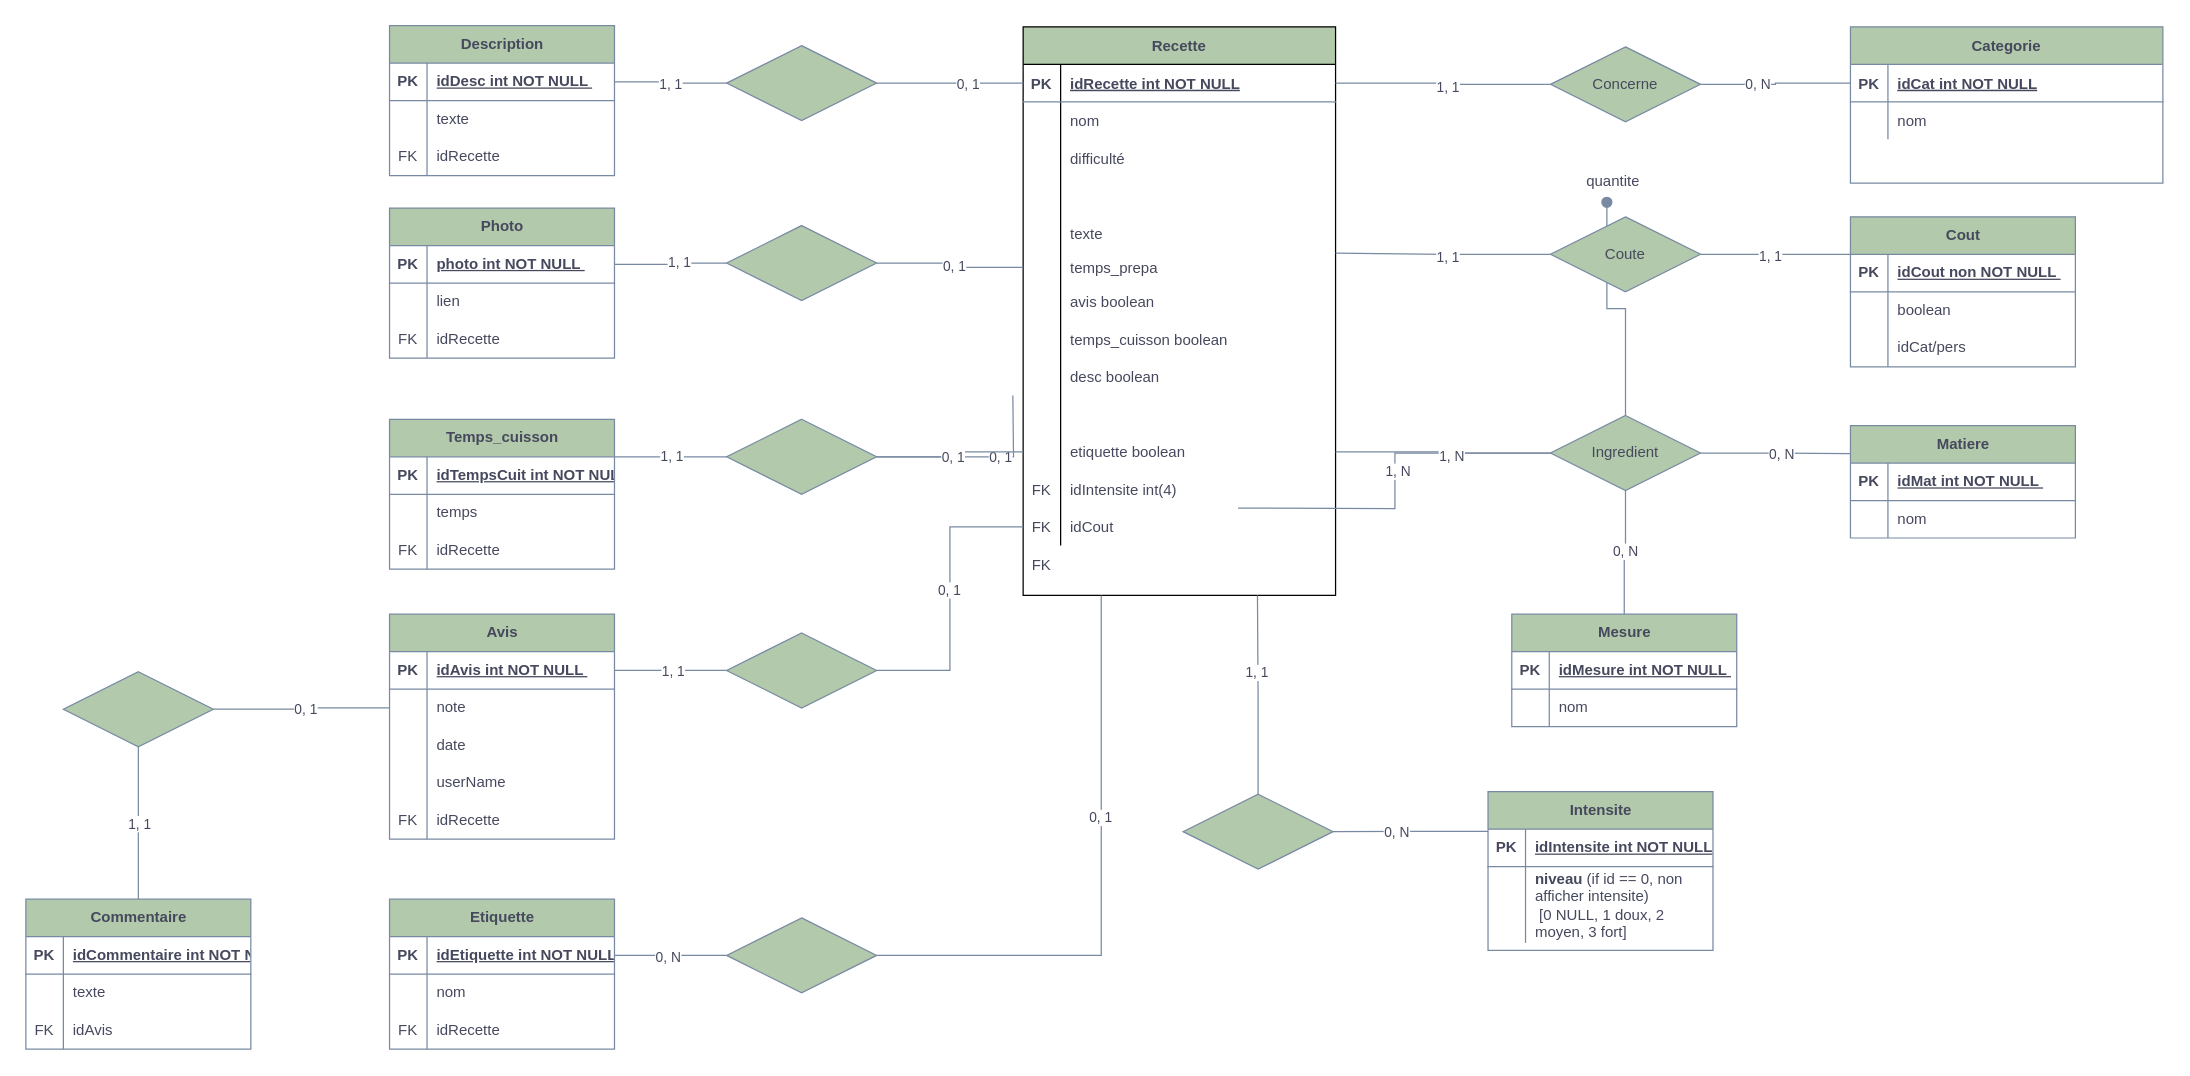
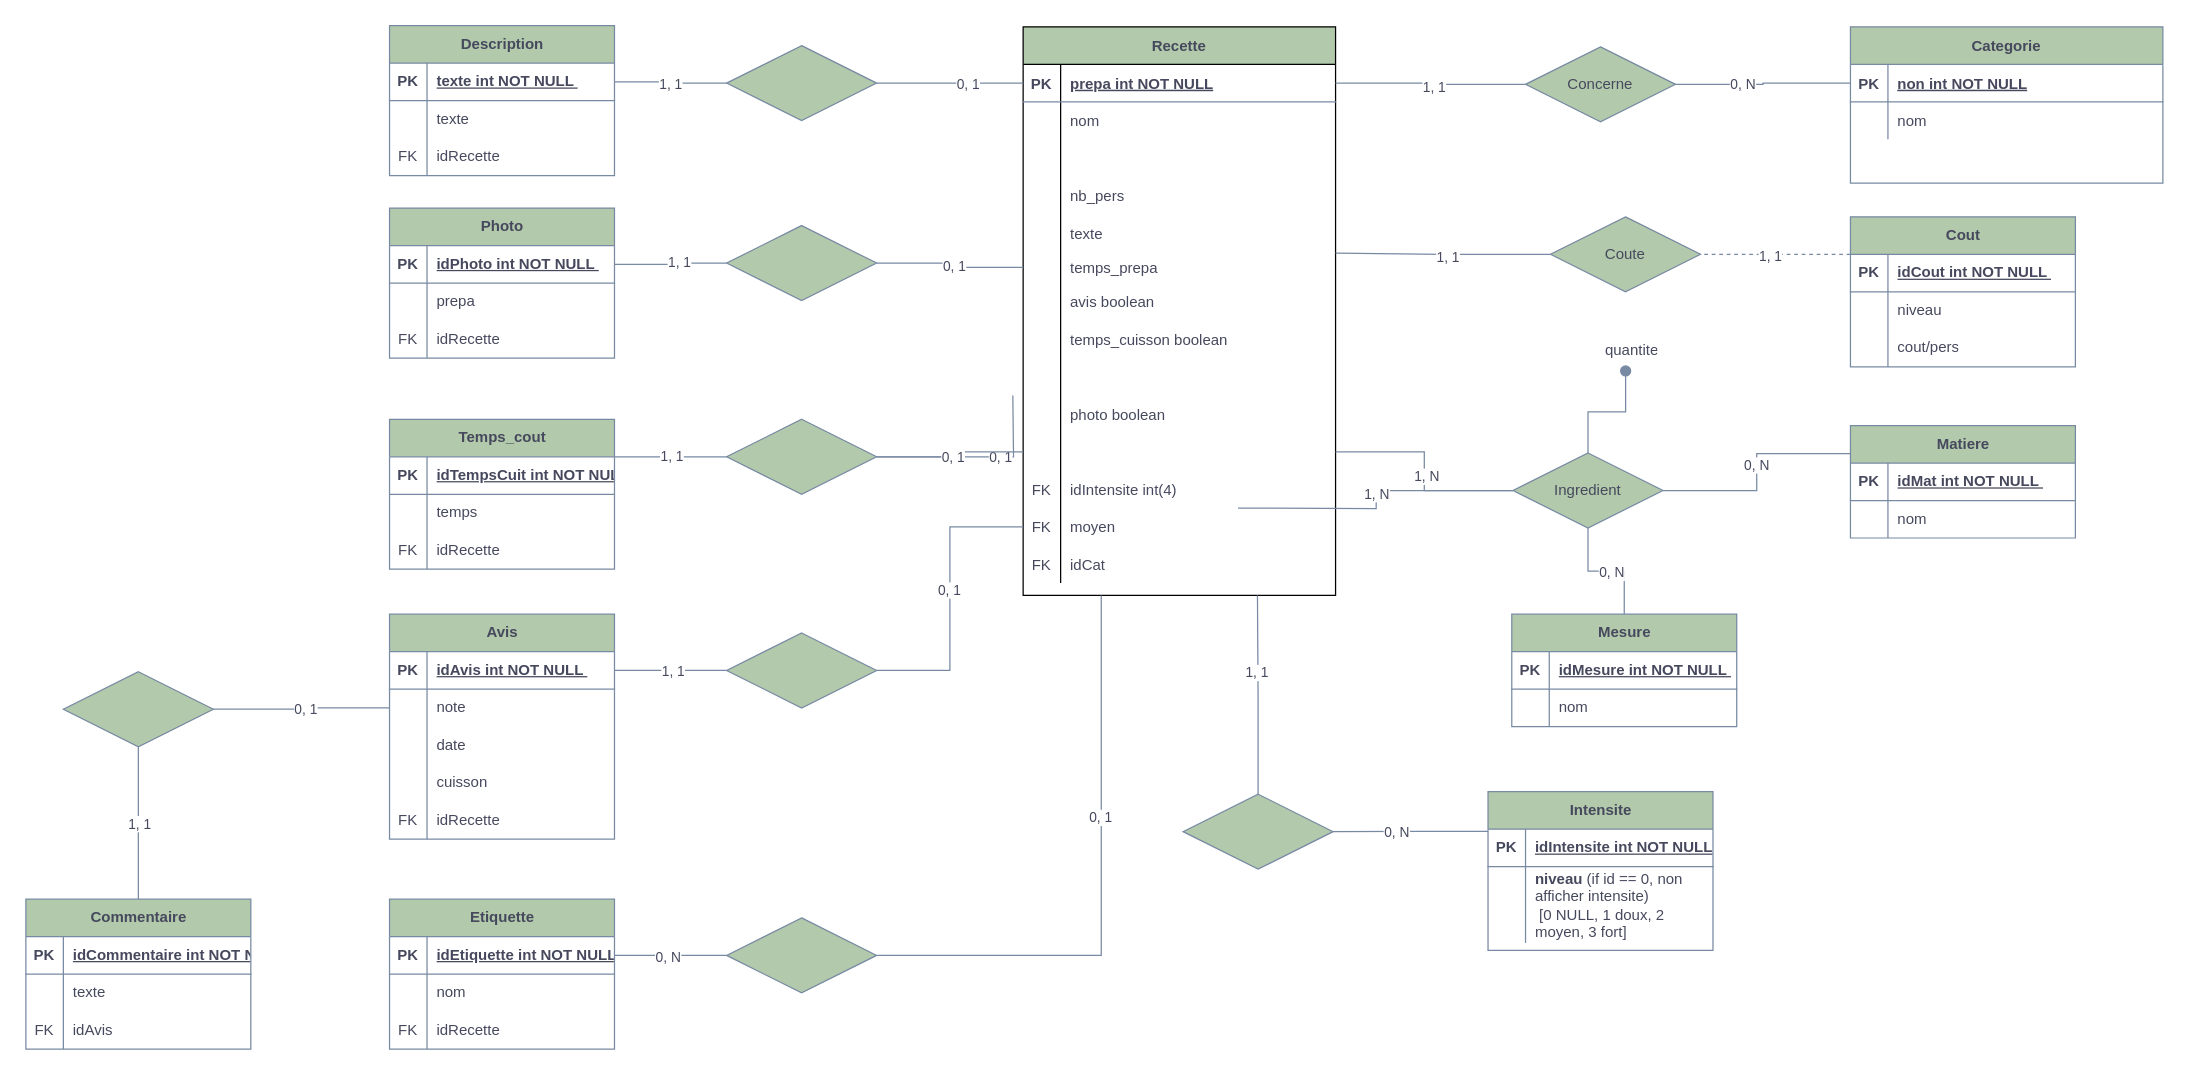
(507, 82) -> (505, 82)
(1153, 84) -> (1138, 84)
(1626, 84) -> (1601, 84)
(1963, 84) -> (1957, 84)
(1198, 158) -> none
(1612, 183) -> (1631, 352)
none -> (1198, 196)
(1815, 254) -> (1815, 254)
(505, 264) -> (511, 264)
(1970, 273) -> (1968, 273)
(450, 302) -> (458, 302)
(1926, 311) -> (1921, 311)
(1938, 348) -> (1936, 348)
(1198, 377) -> none
none -> (1198, 414)
(503, 438) -> (503, 438)
(1198, 452) -> none
(1626, 453) -> (1588, 491)
(1093, 528) -> (1091, 528)
none -> (1198, 564)
(470, 783) -> (464, 783)
